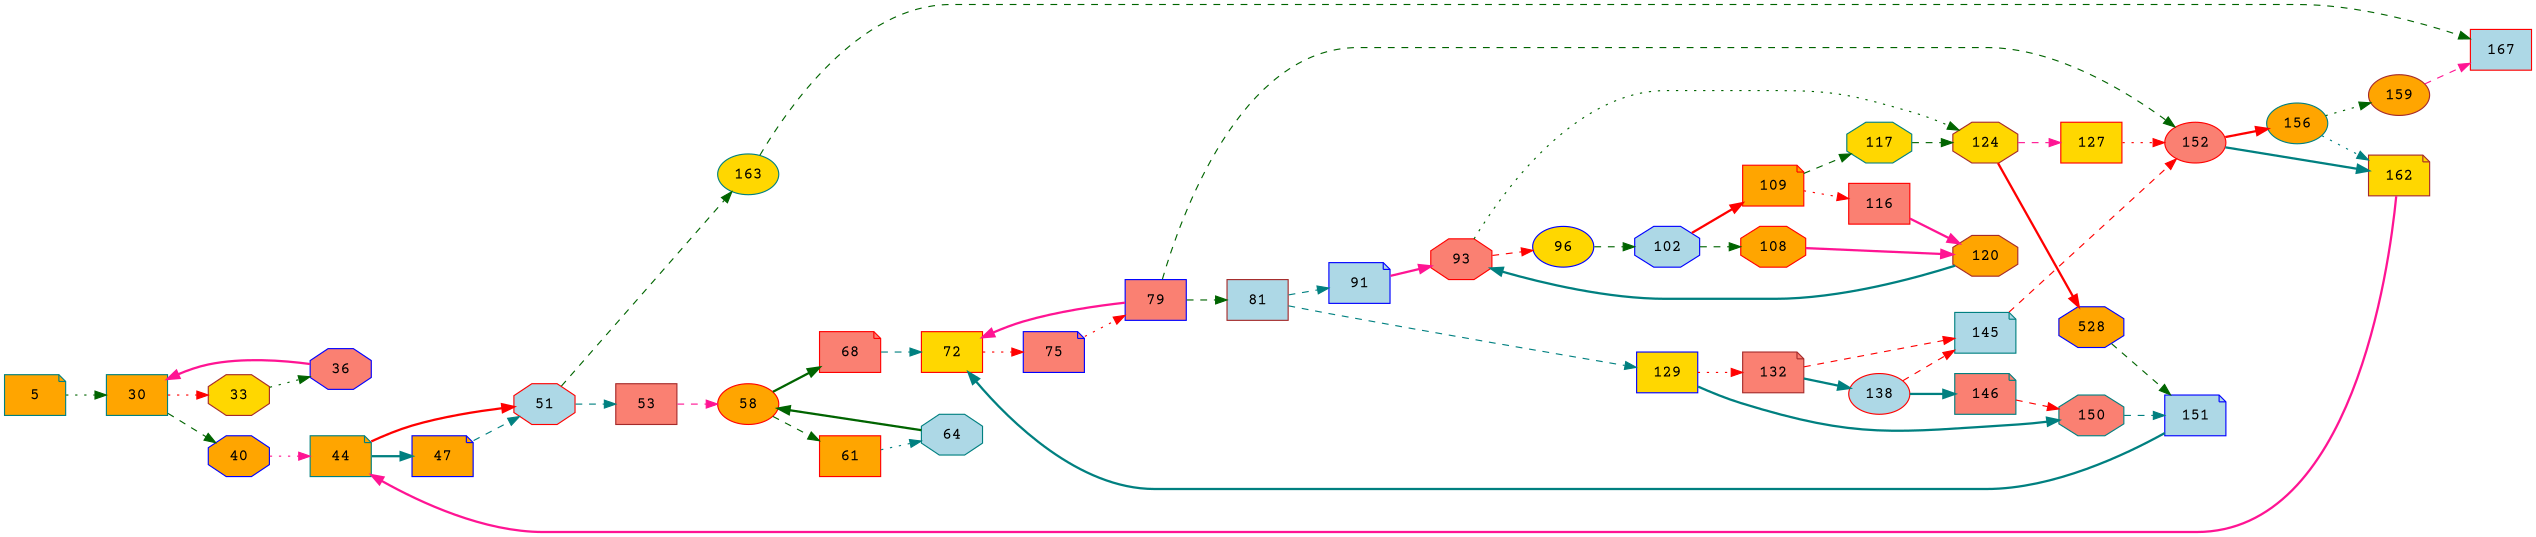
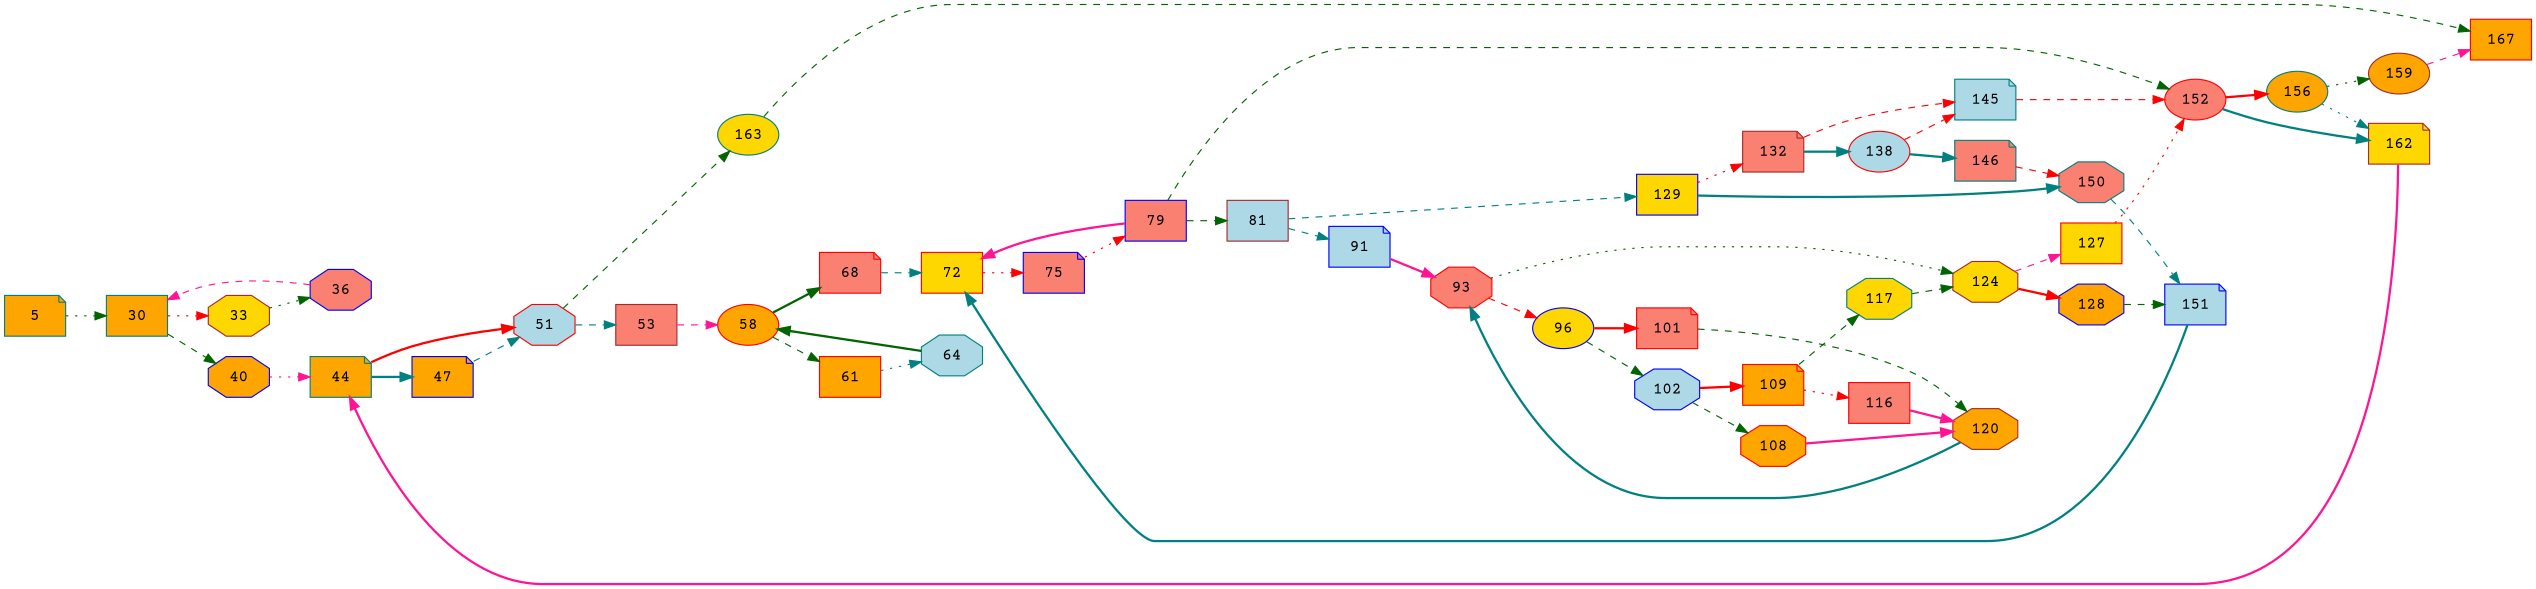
(2501, 50) -> (2501, 40)
(2091, 327) -> (2091, 304)
none -> (1667, 328)
(243, 360) -> (243, 281)
